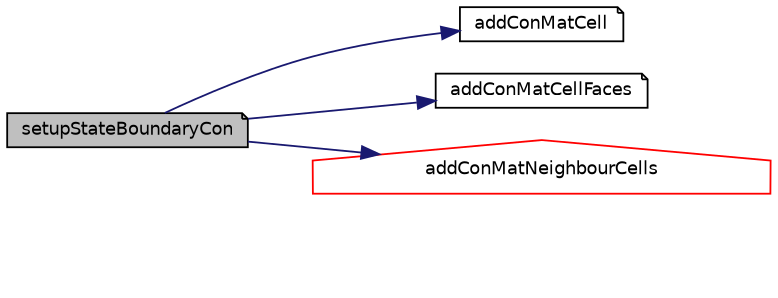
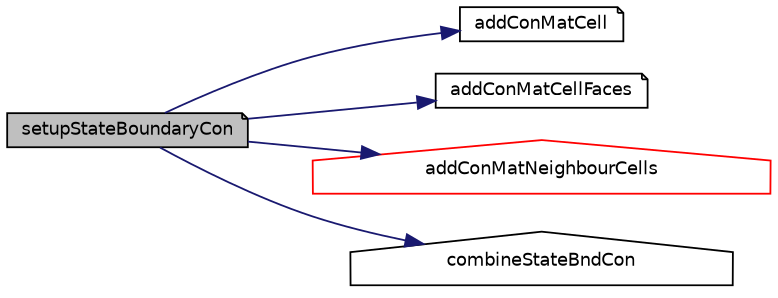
none -> (542, 261)
